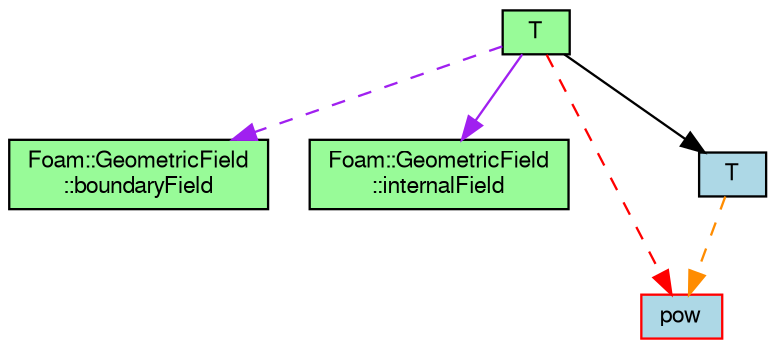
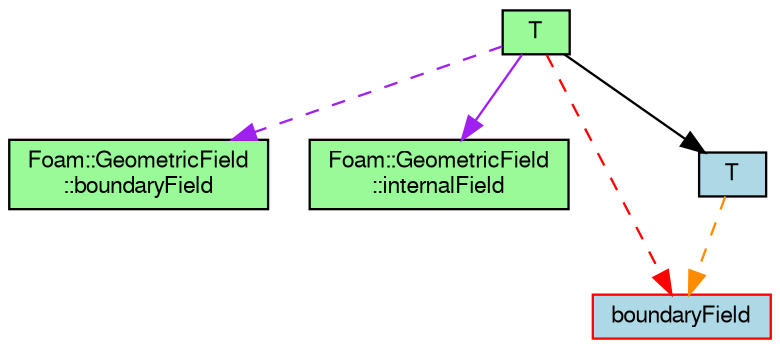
(682, 317) -> (682, 317)
